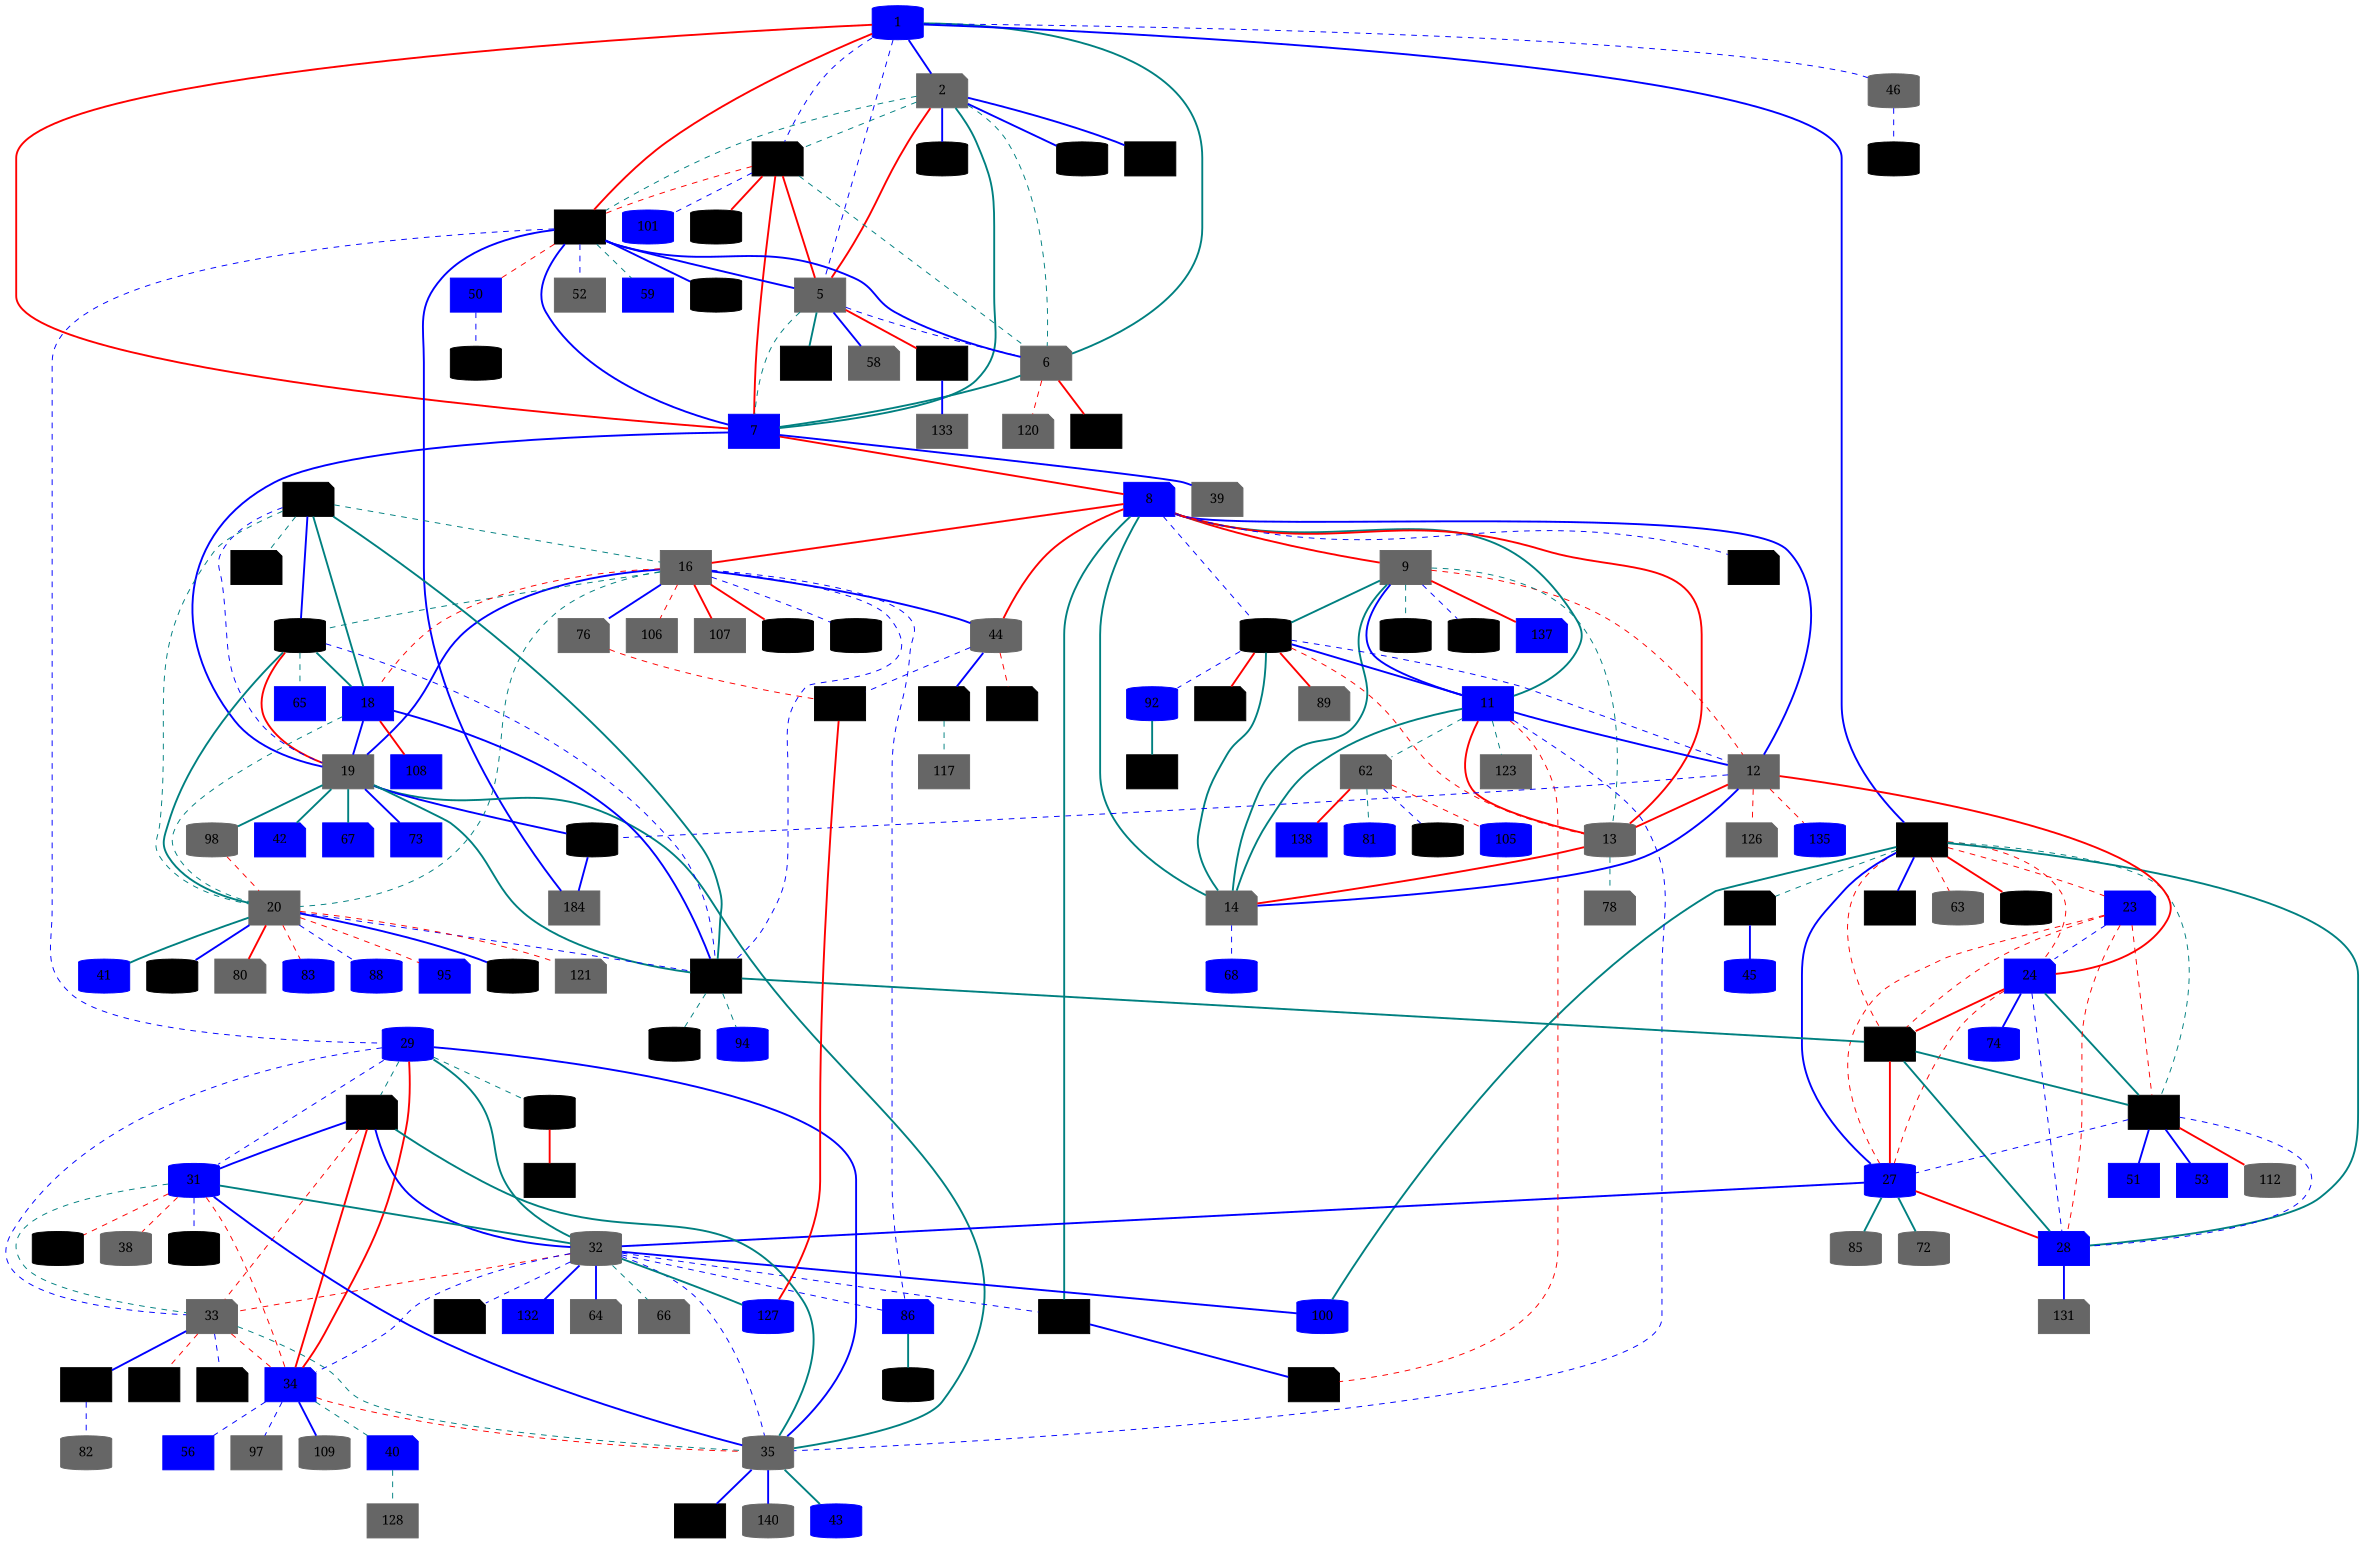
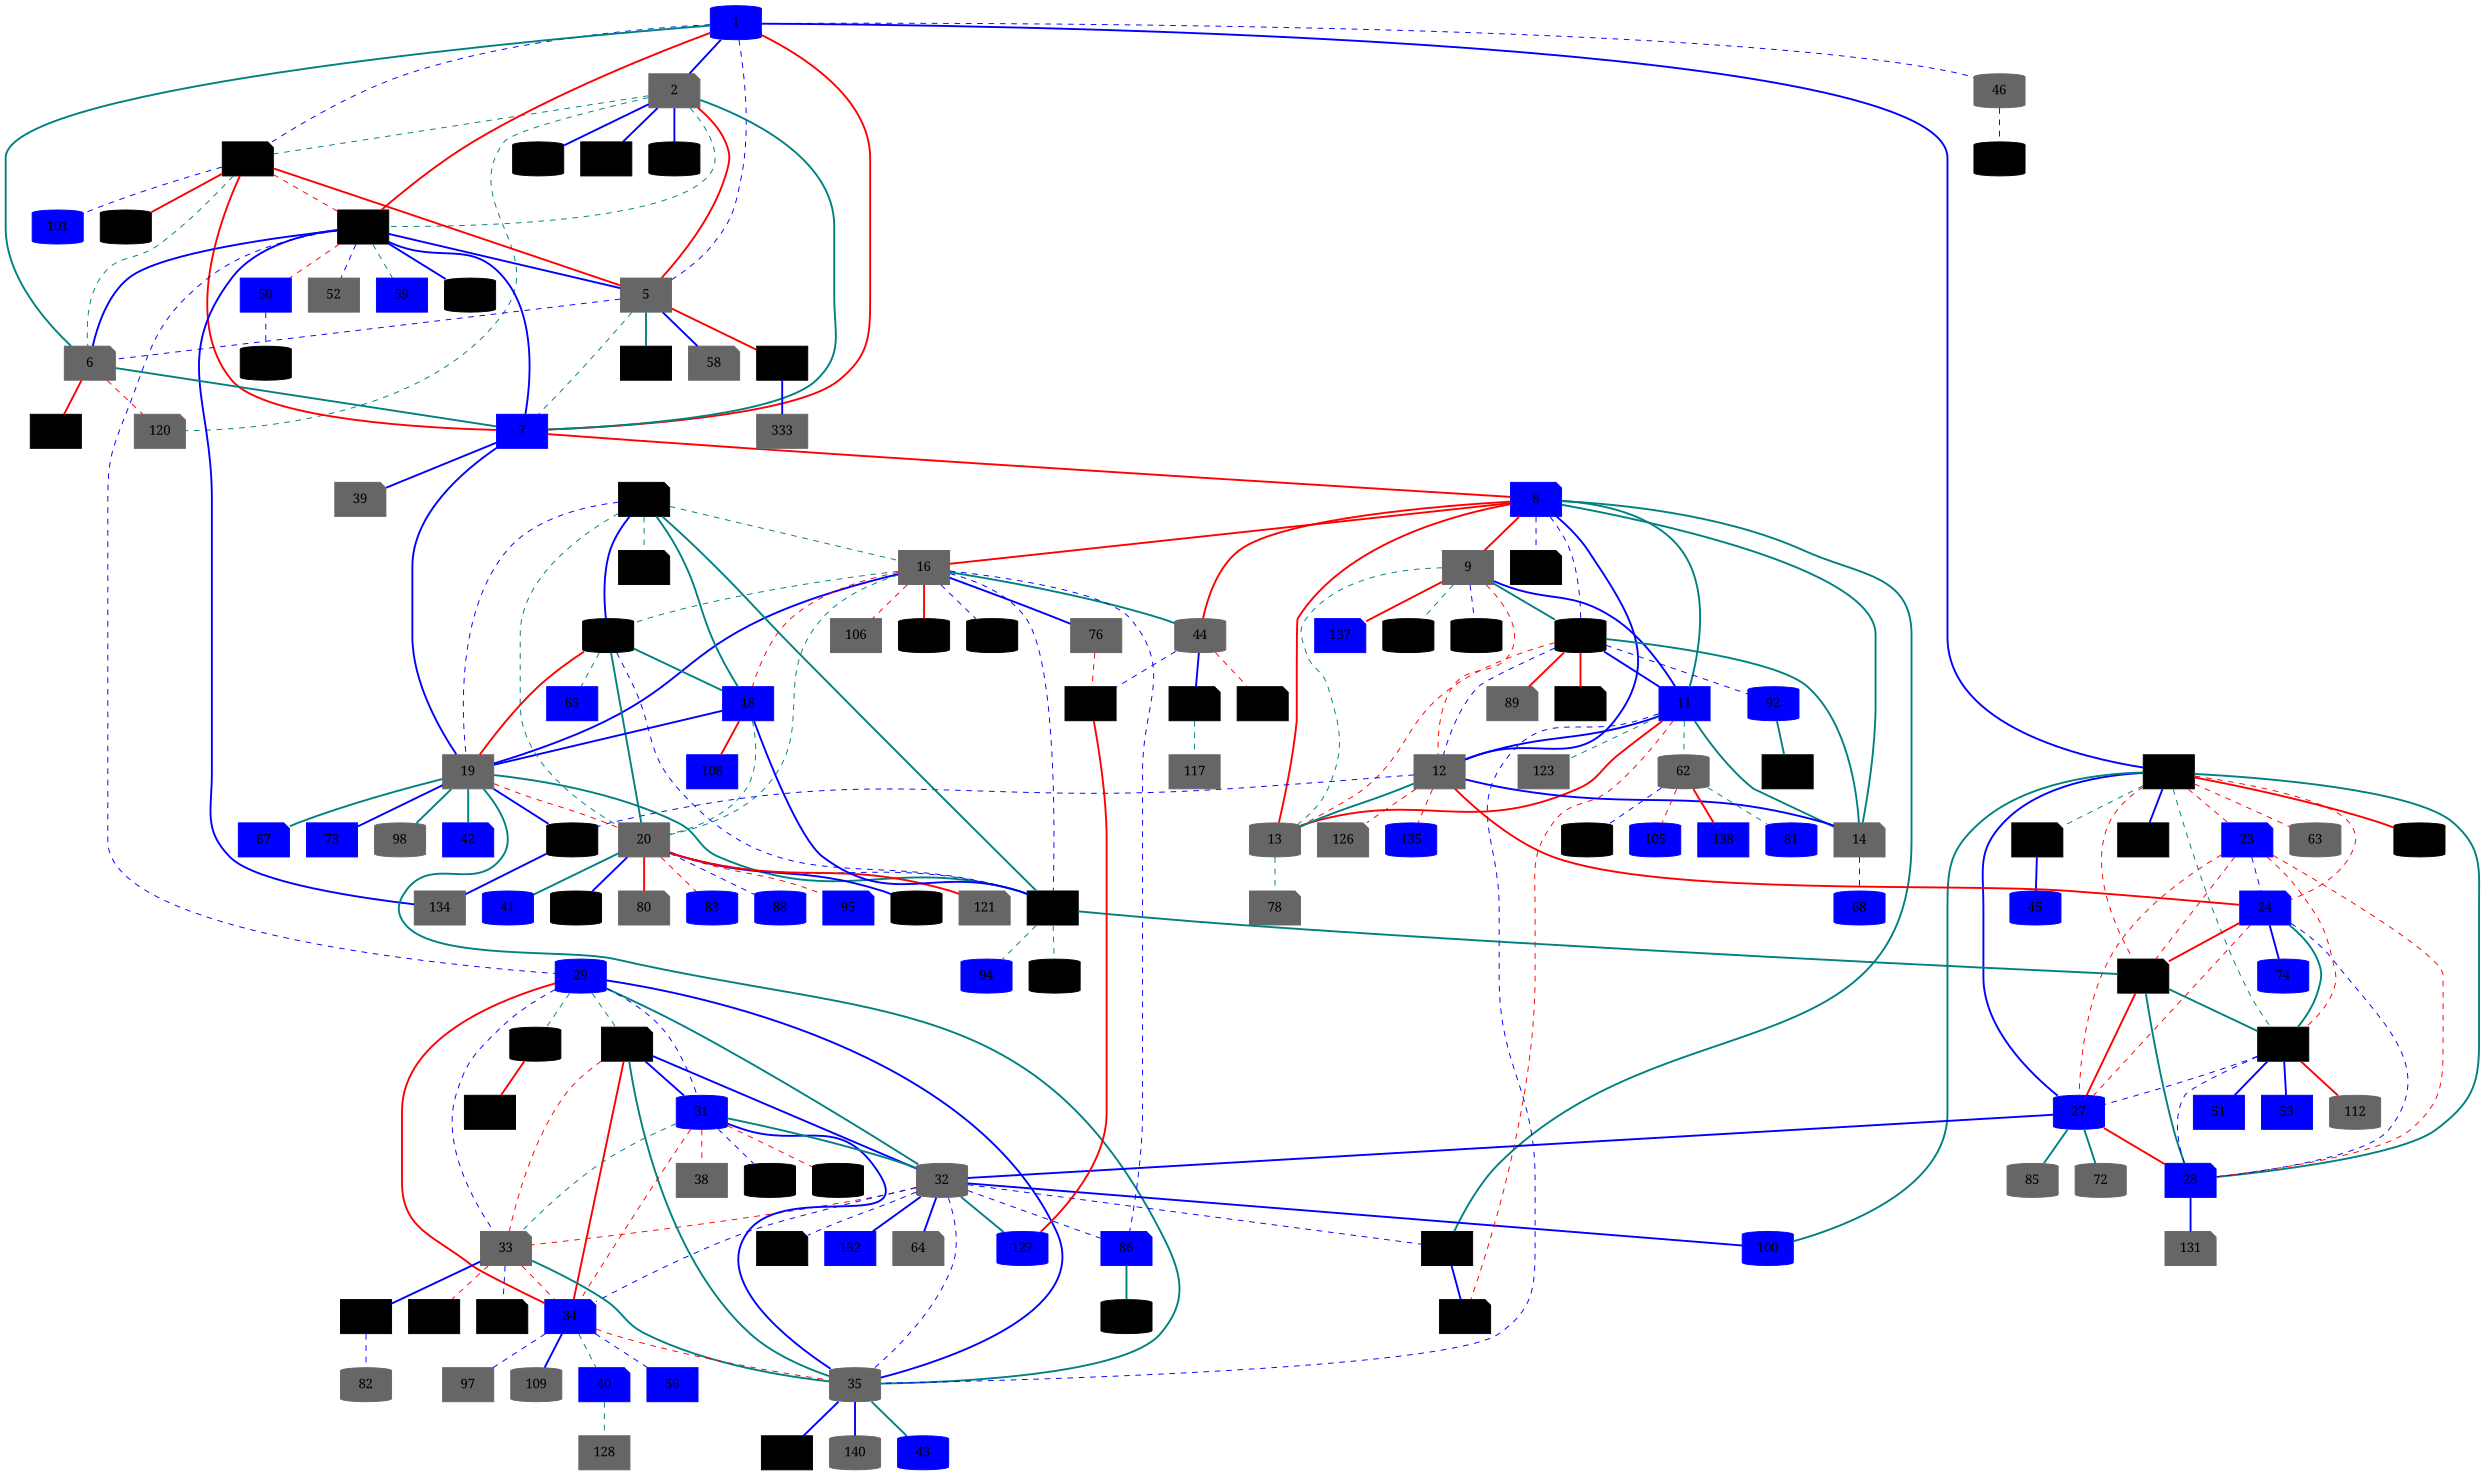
(1035, 214) -> (497, 320)
(942, 431) -> (782, 431)
(907, 605) -> (1063, 593)
(584, 636) -> (1096, 636)
(720, 636) -> none
(1323, 740) -> none
(1366, 772) -> (1684, 772)
(1682, 806) -> (1357, 805)
(243, 874) -> (556, 806)
(1421, 878) -> none
(574, 908) -> (440, 908)
(429, 930) -> (815, 873)
(126, 1248) -> (702, 1180)
(664, 1317) -> none
(387, 1409) -> (663, 1342)
